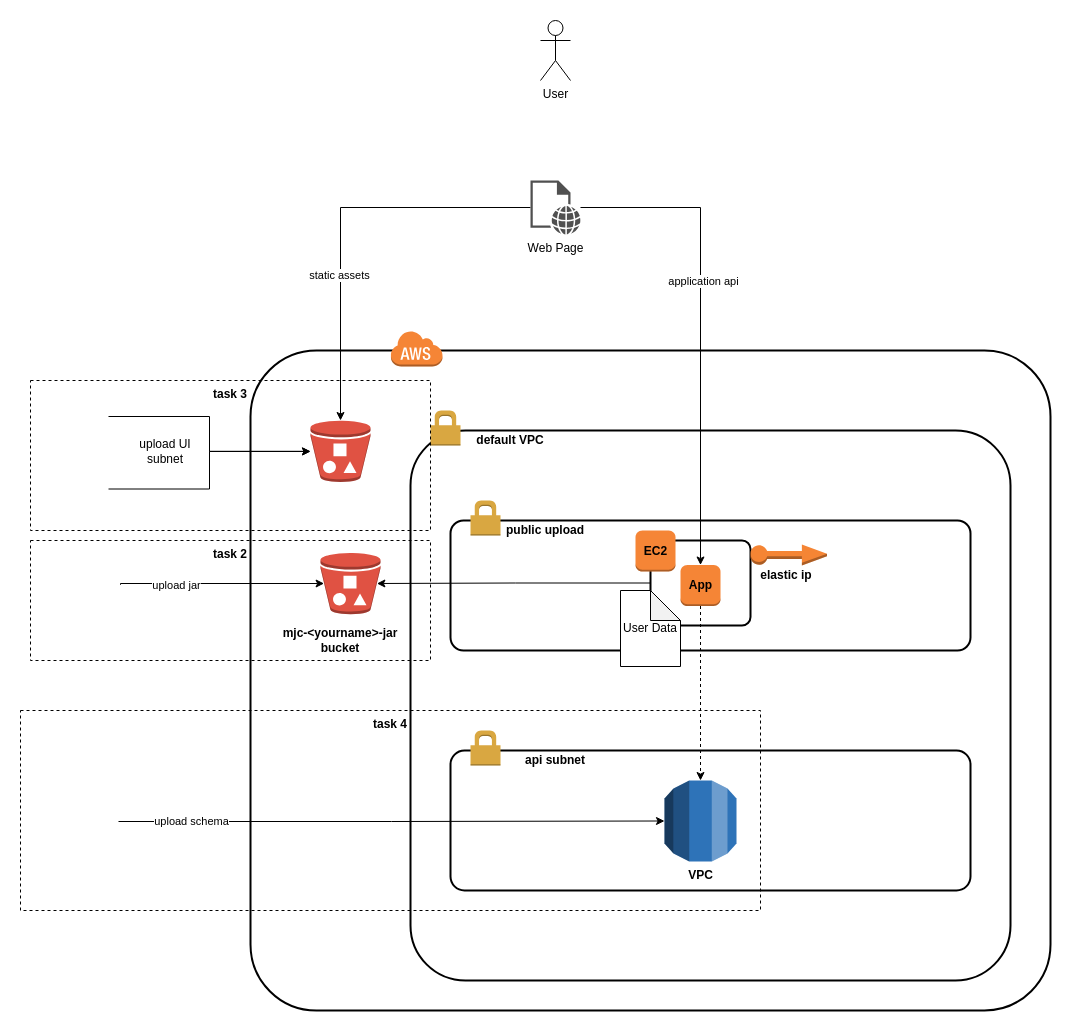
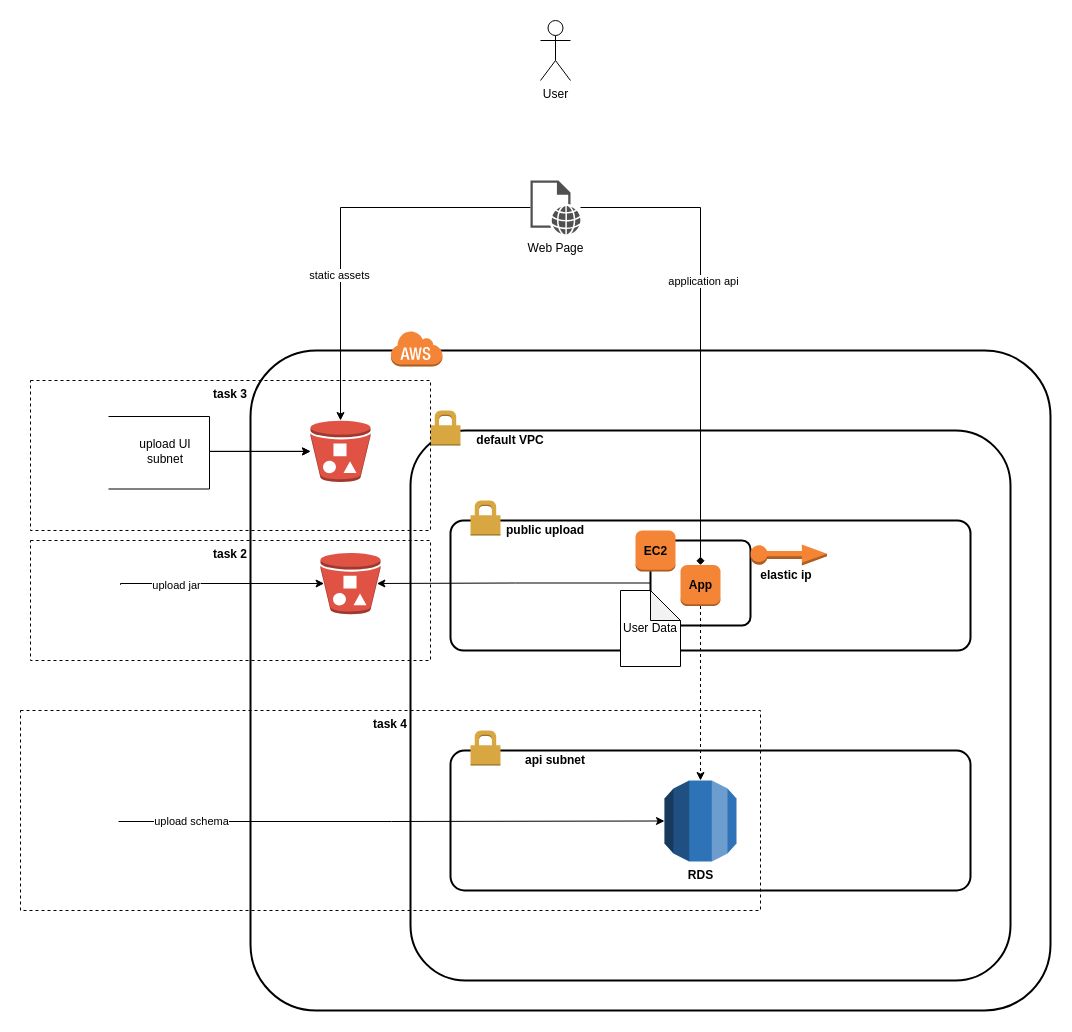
(701, 557) -> (701, 556)
(341, 641) -> none
(701, 876) -> (701, 876)
